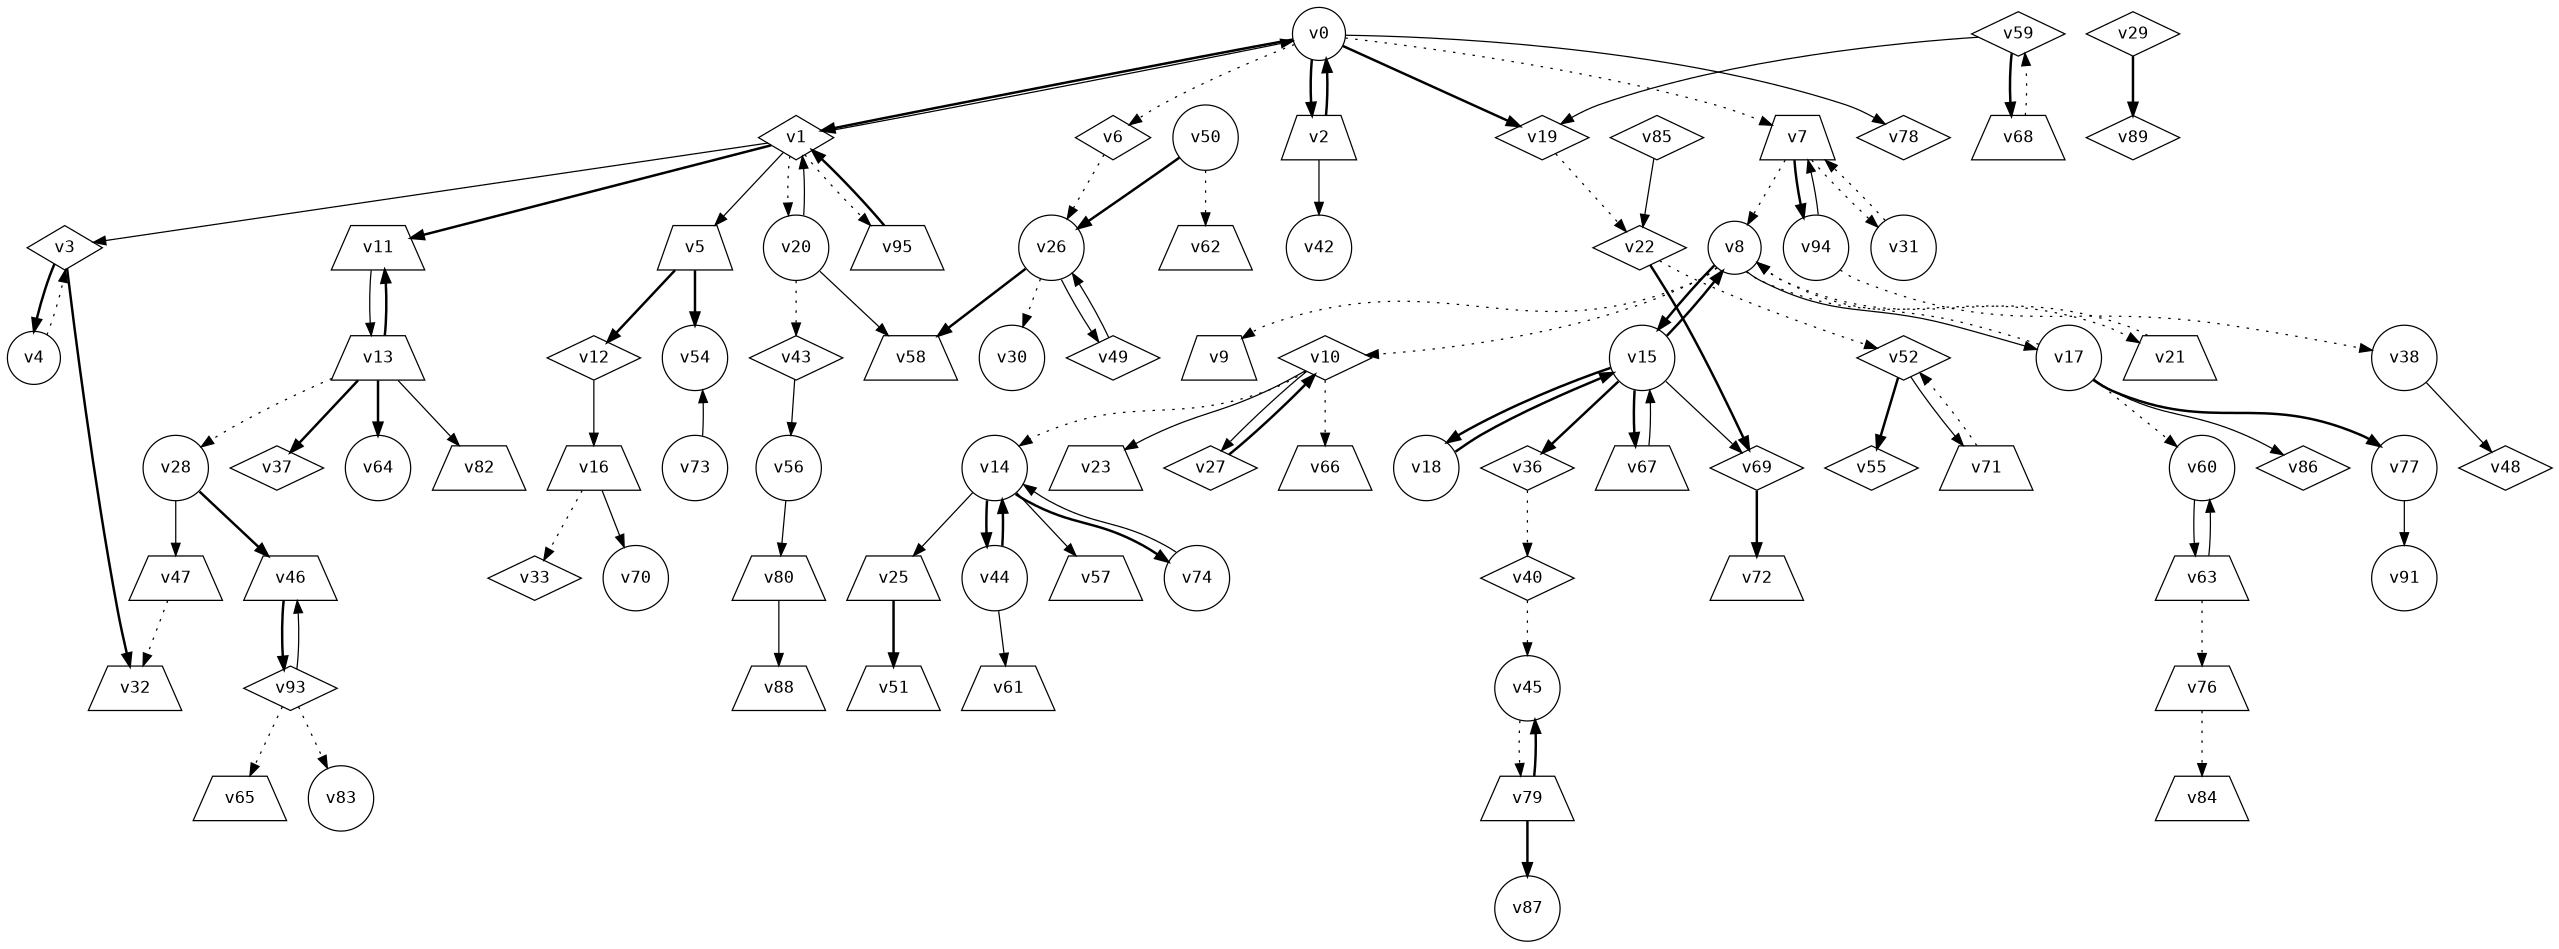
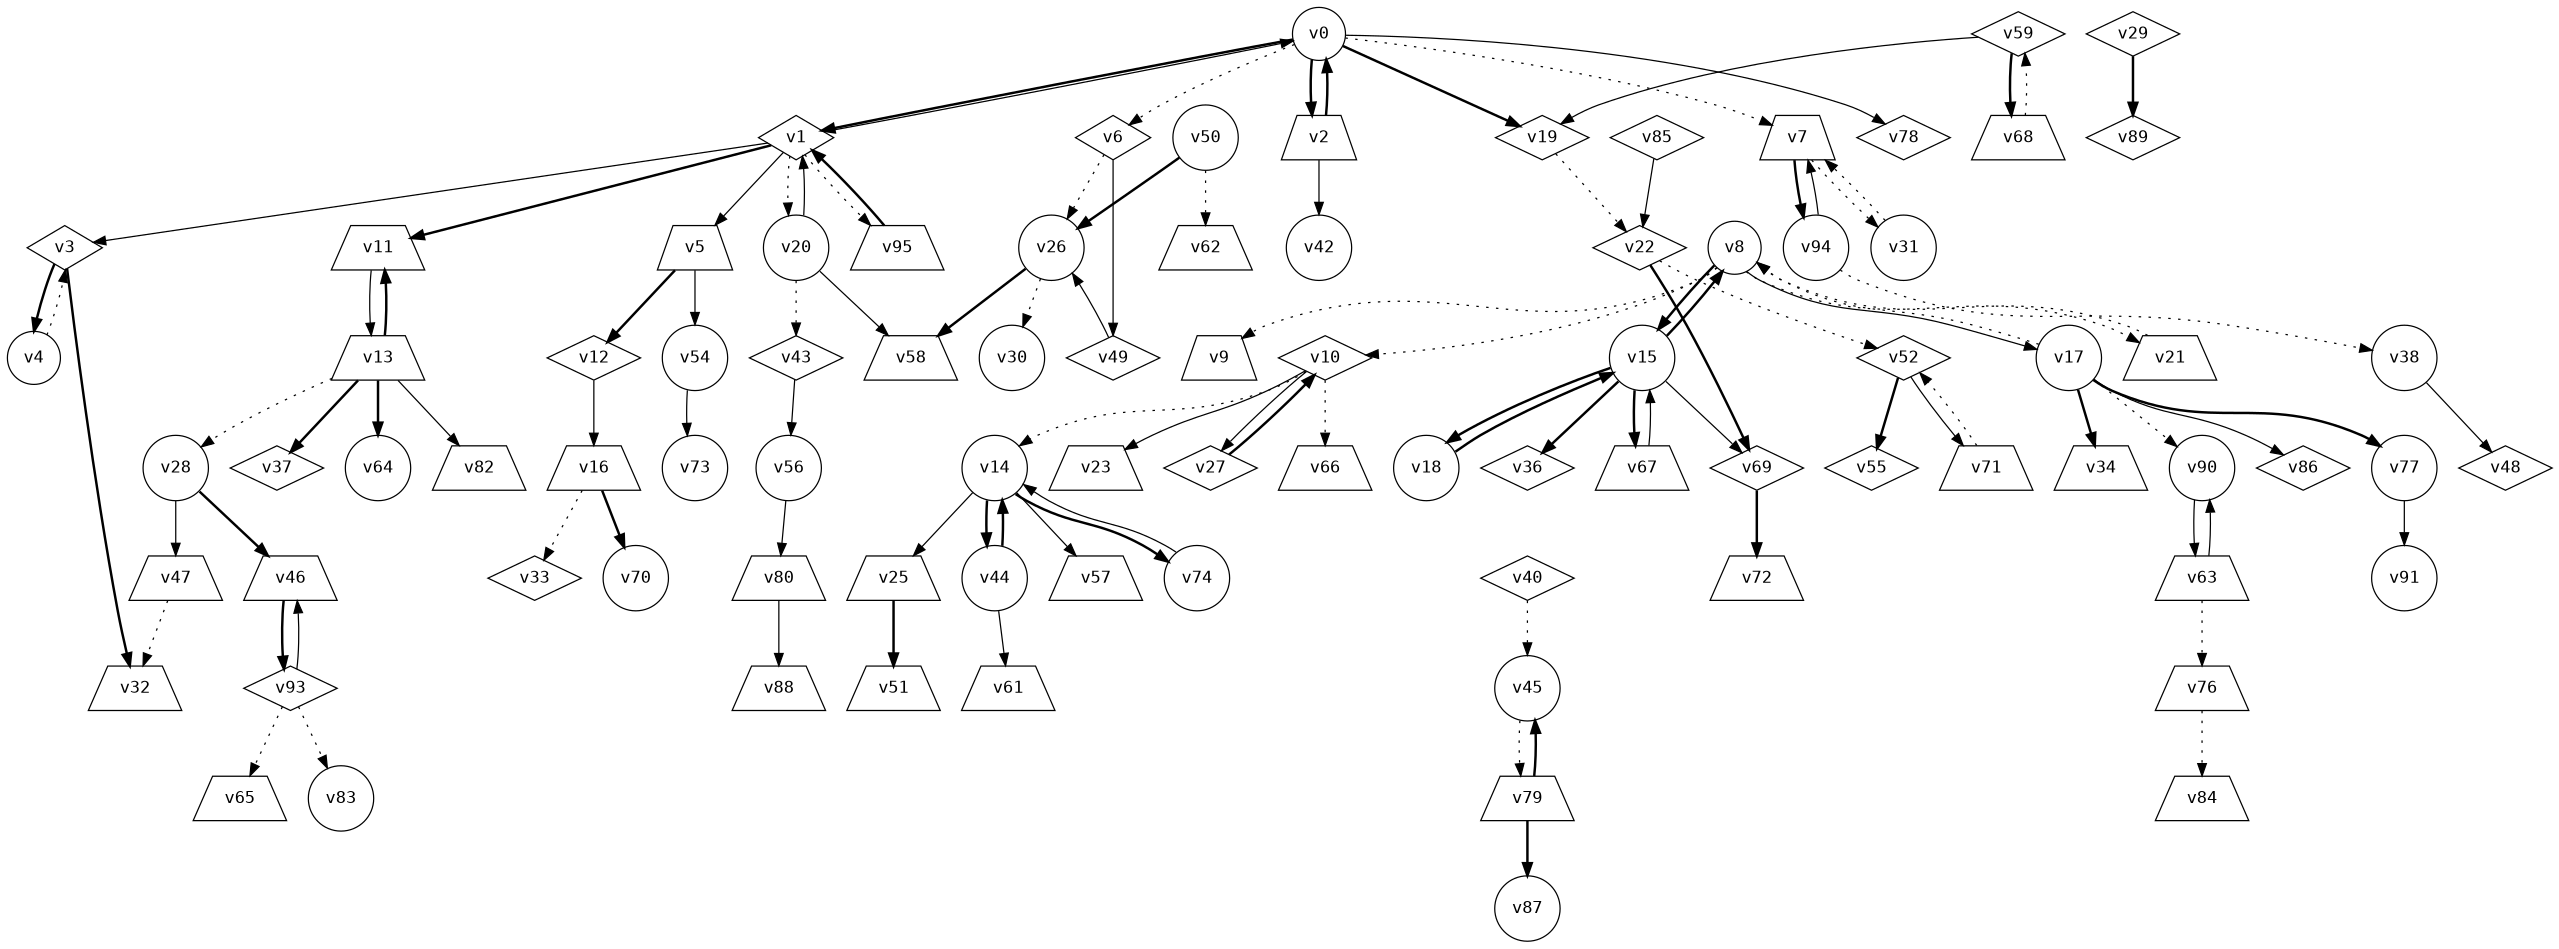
(1769, 187) -> none
(695, 291) -> (695, 291)
(1076, 306) -> (1113, 242)
(703, 419) -> (687, 407)
none -> (2101, 468)
(2202, 468) -> (2202, 468)
(611, 513) -> (611, 513)
(1527, 517) -> none
